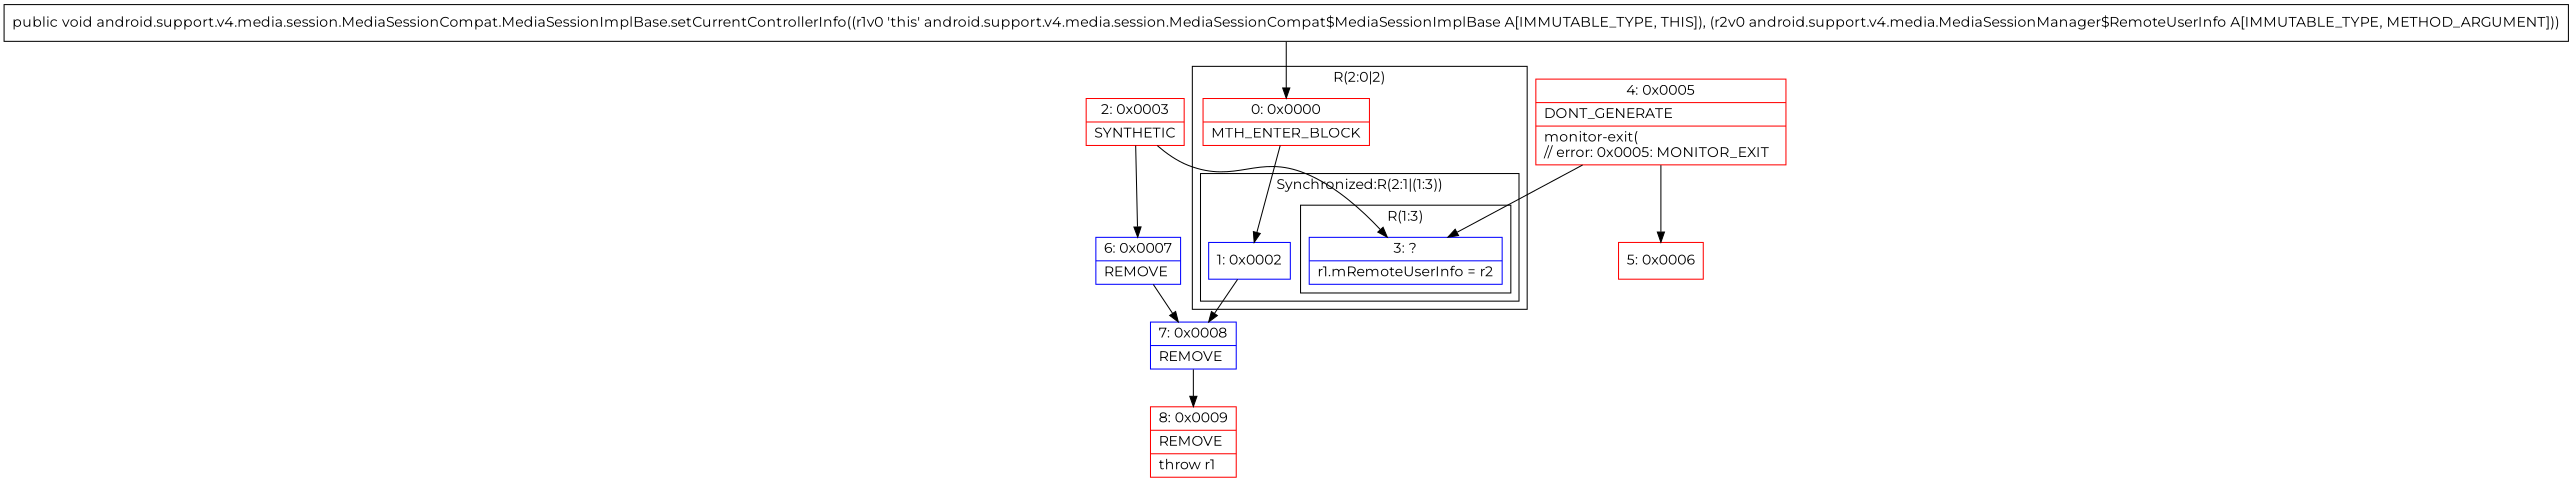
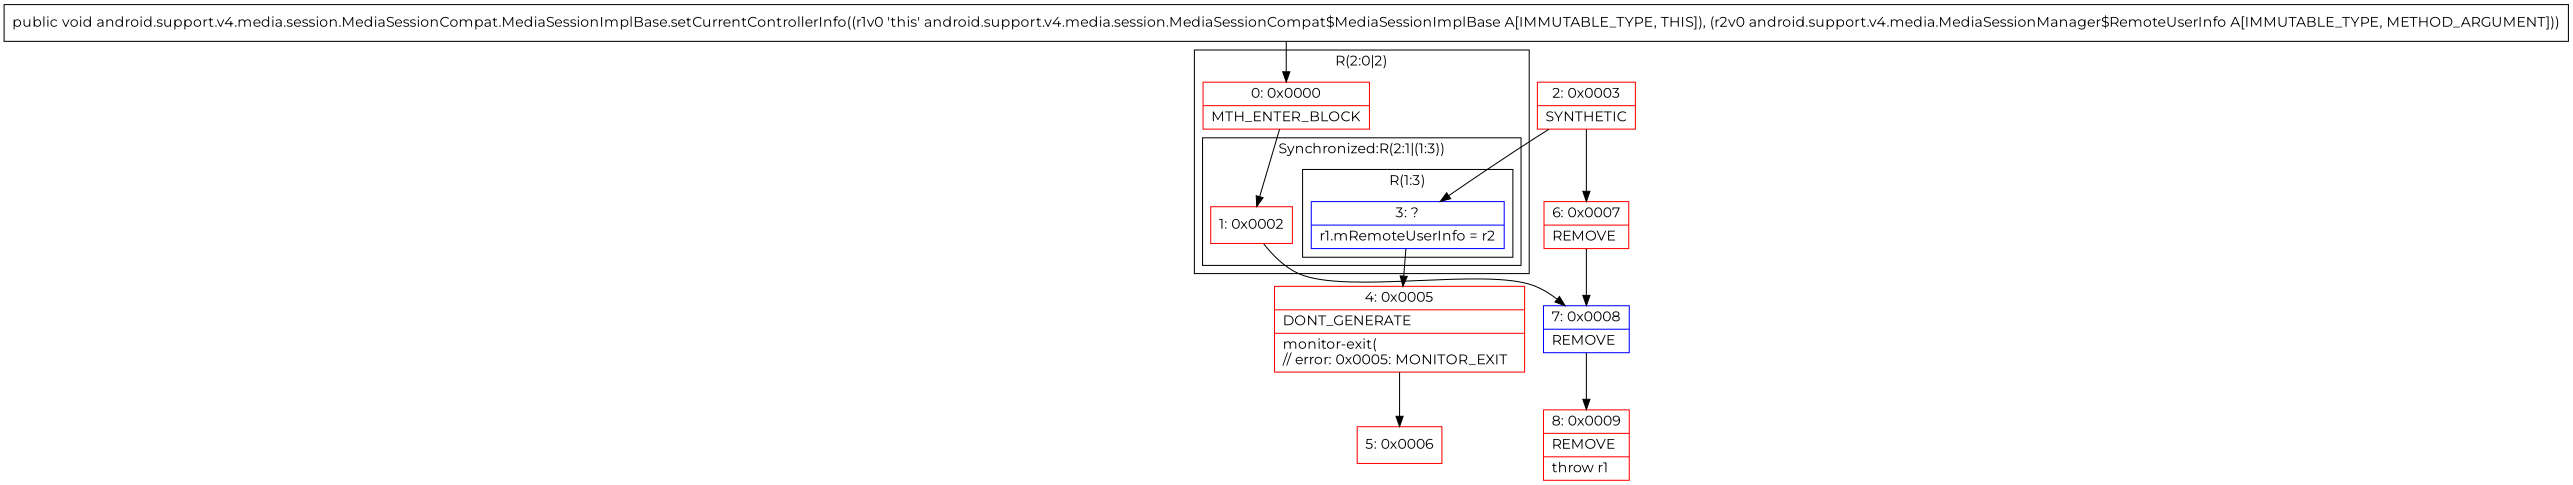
(1536, 190) -> (1405, 262)
(1138, 261) -> (1586, 225)
(1250, 261) -> (1252, 225)
